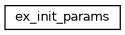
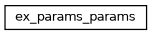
(63, 18) -> (76, 18)
